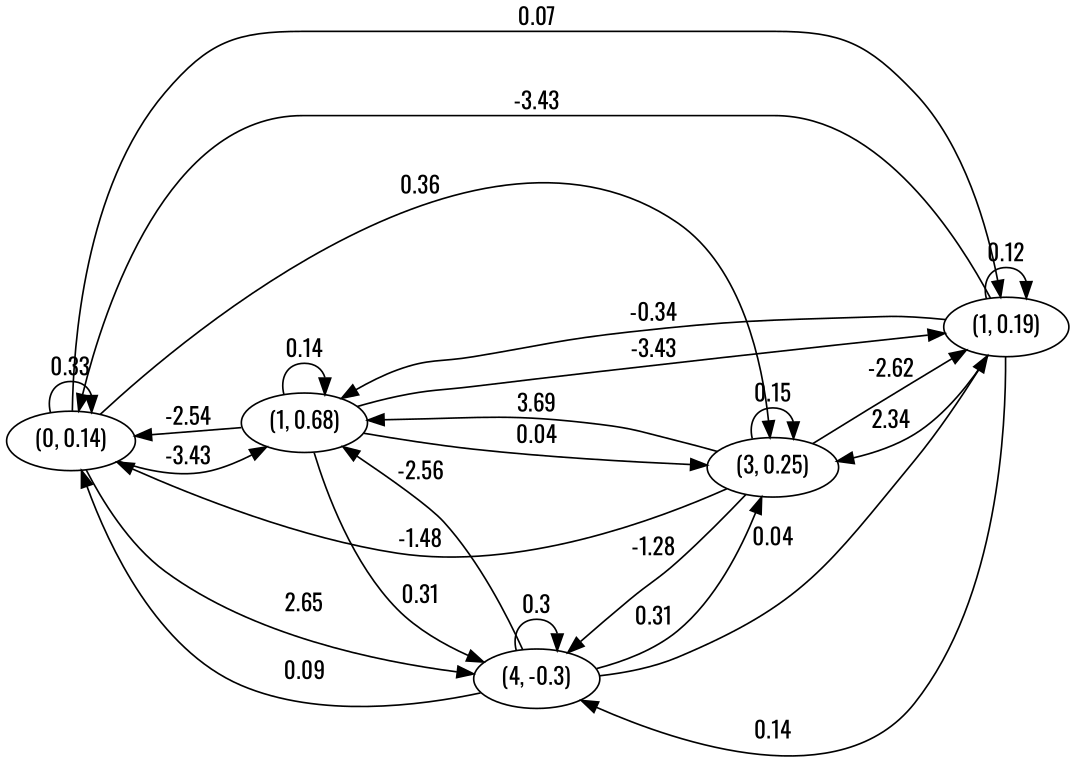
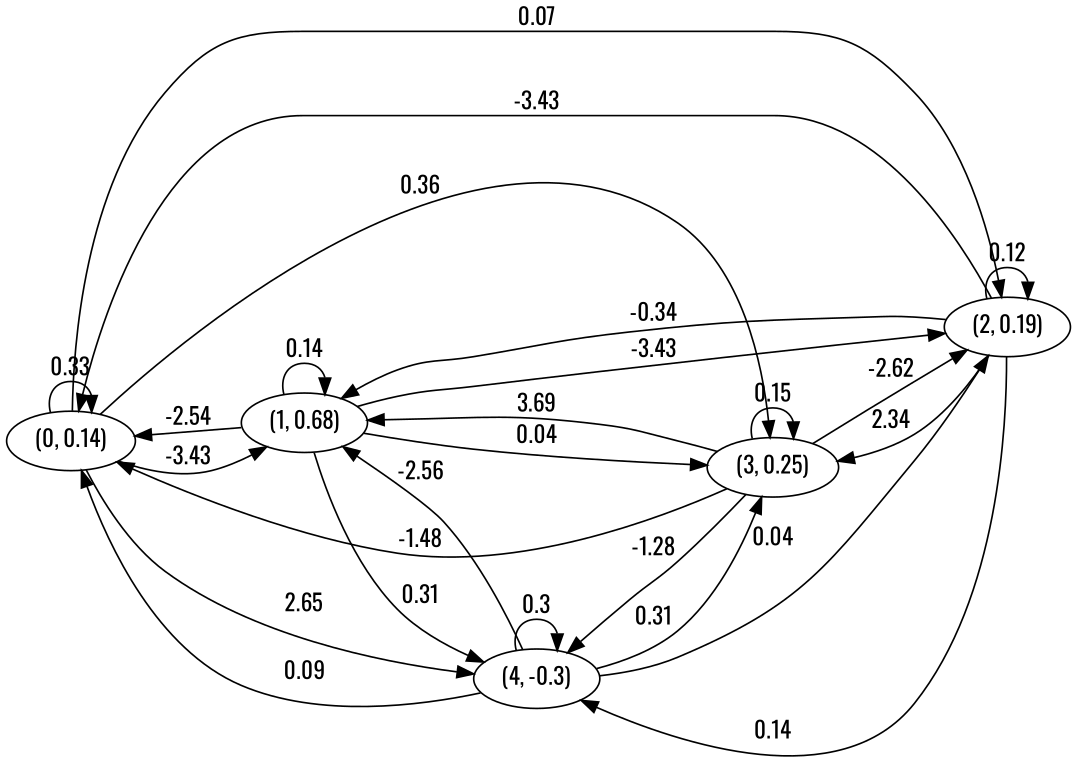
(1006, 327) -> (1007, 327)
